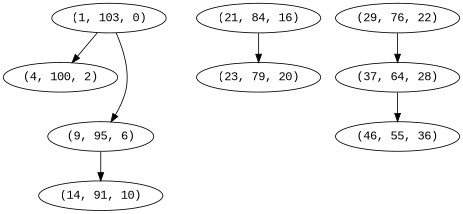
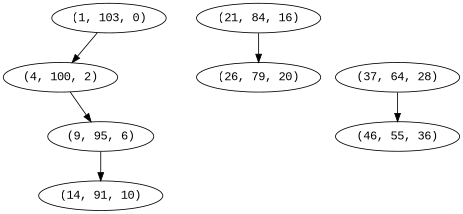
(398, 18) -> none
(127, 74) -> (78, 103)
(259, 77) -> (259, 77)
